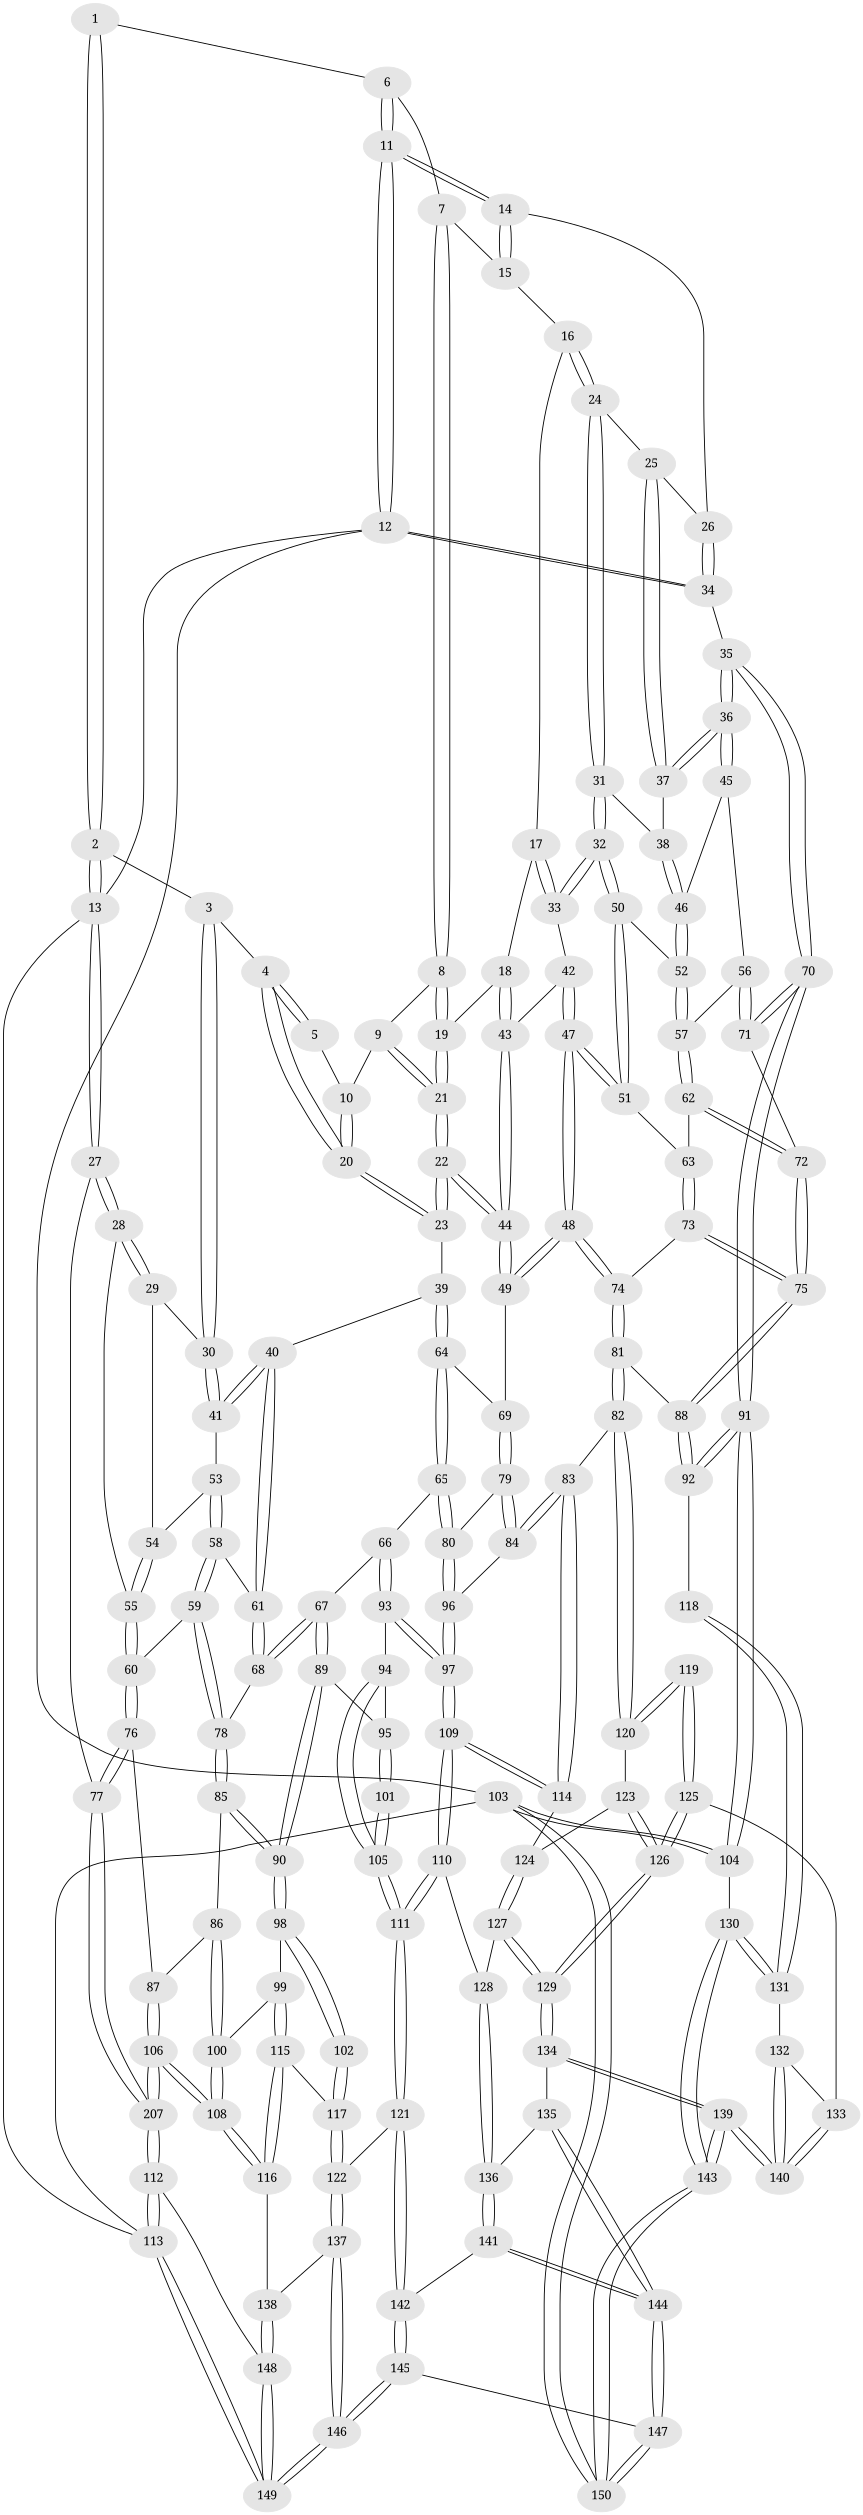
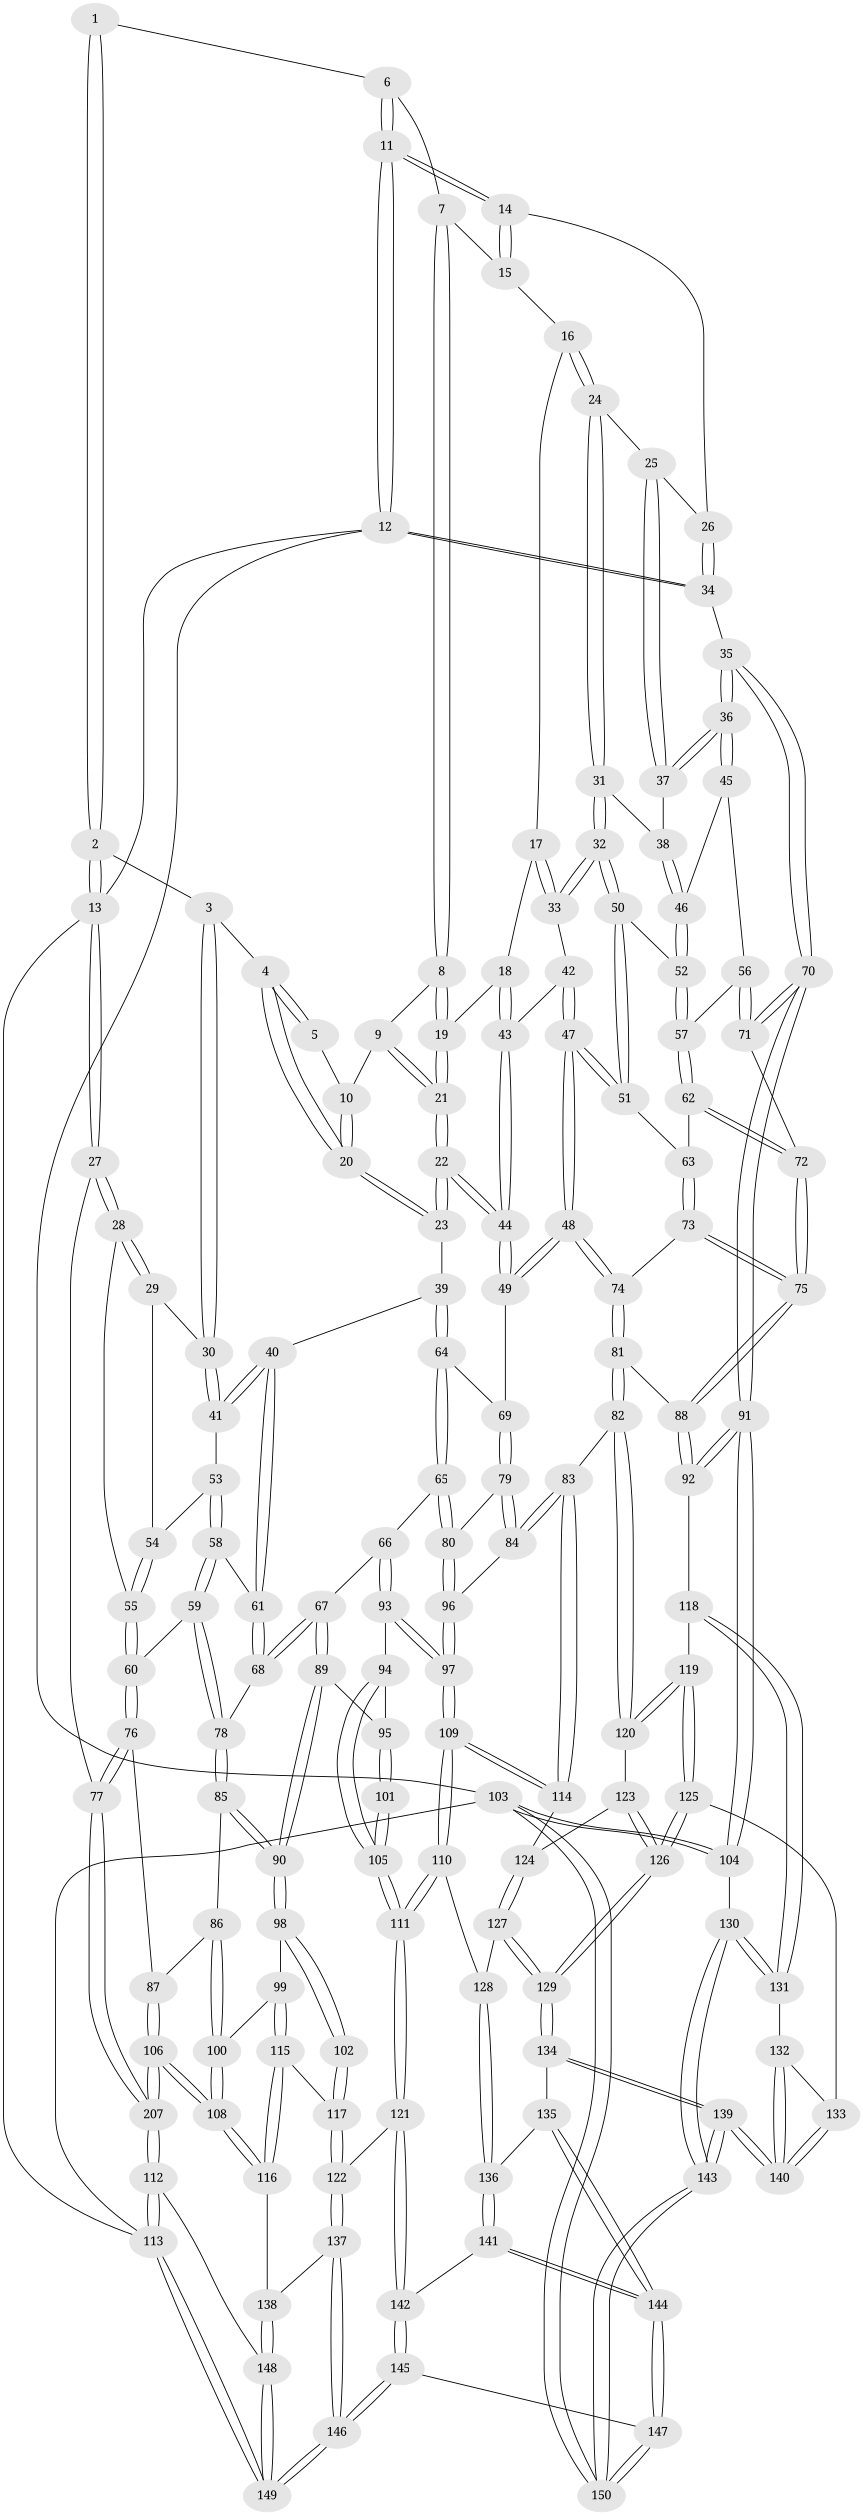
none -> (689, 1639)
